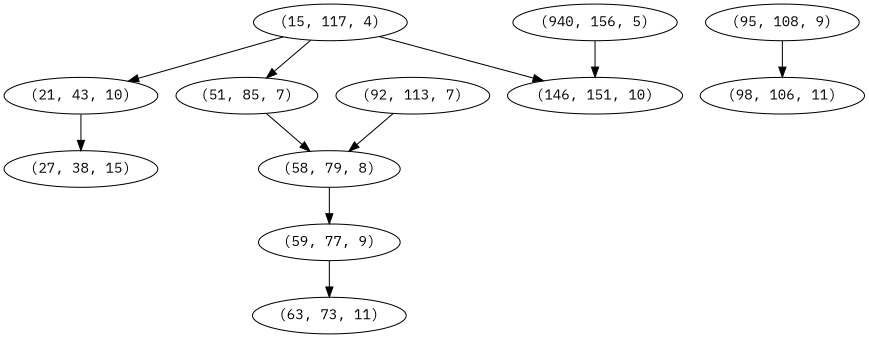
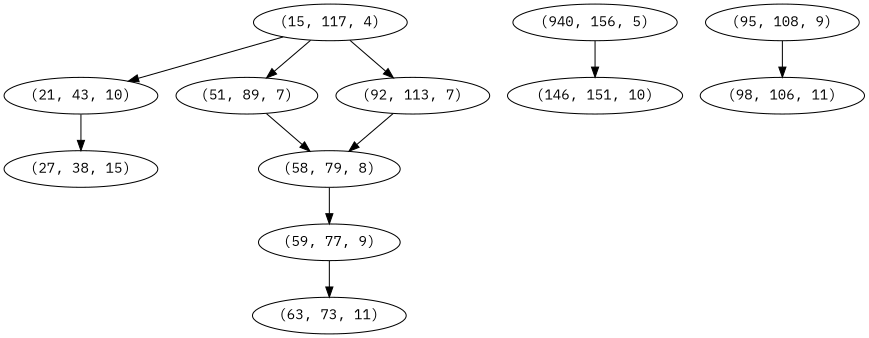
(456, 57) -> (368, 56)
(247, 96) -> (247, 96)
